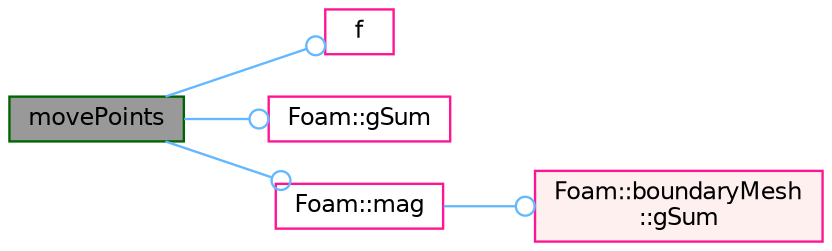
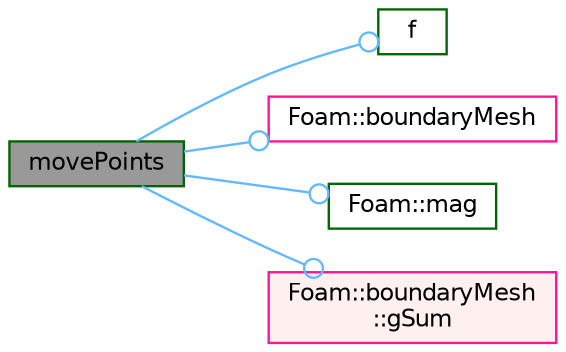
(359, 32) -> (412, 32)
(359, 119) -> (412, 119)
(359, 206) -> (412, 206)
(480, 206) -> (223, 227)
